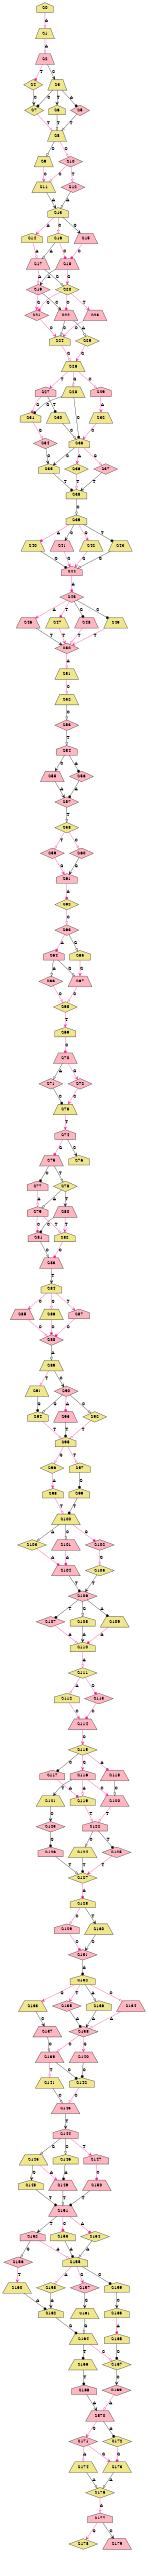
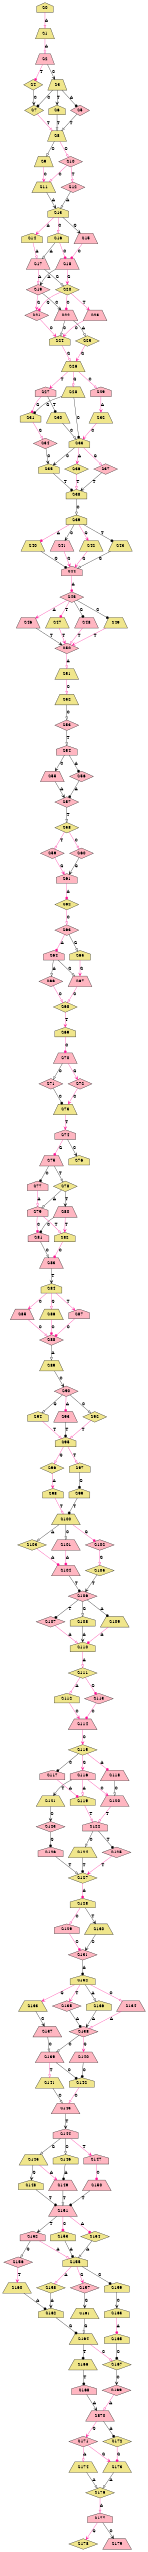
(60, 1071) -> (60, 1071)
(37, 1391) -> none
(69, 2043) -> (69, 2043)
